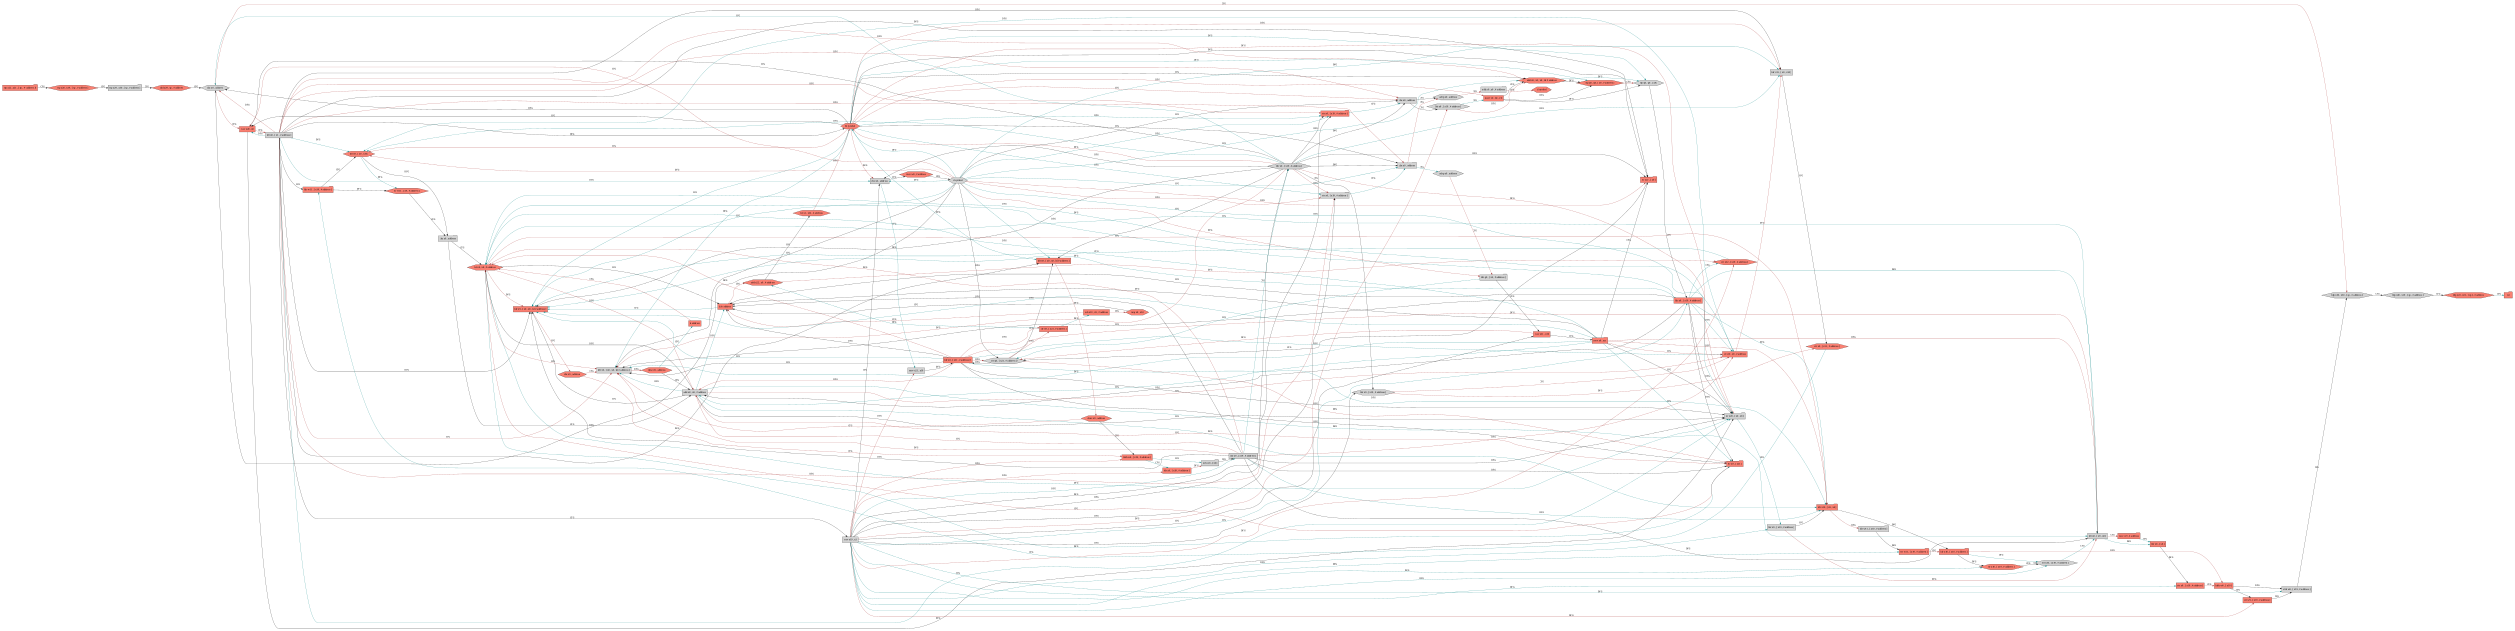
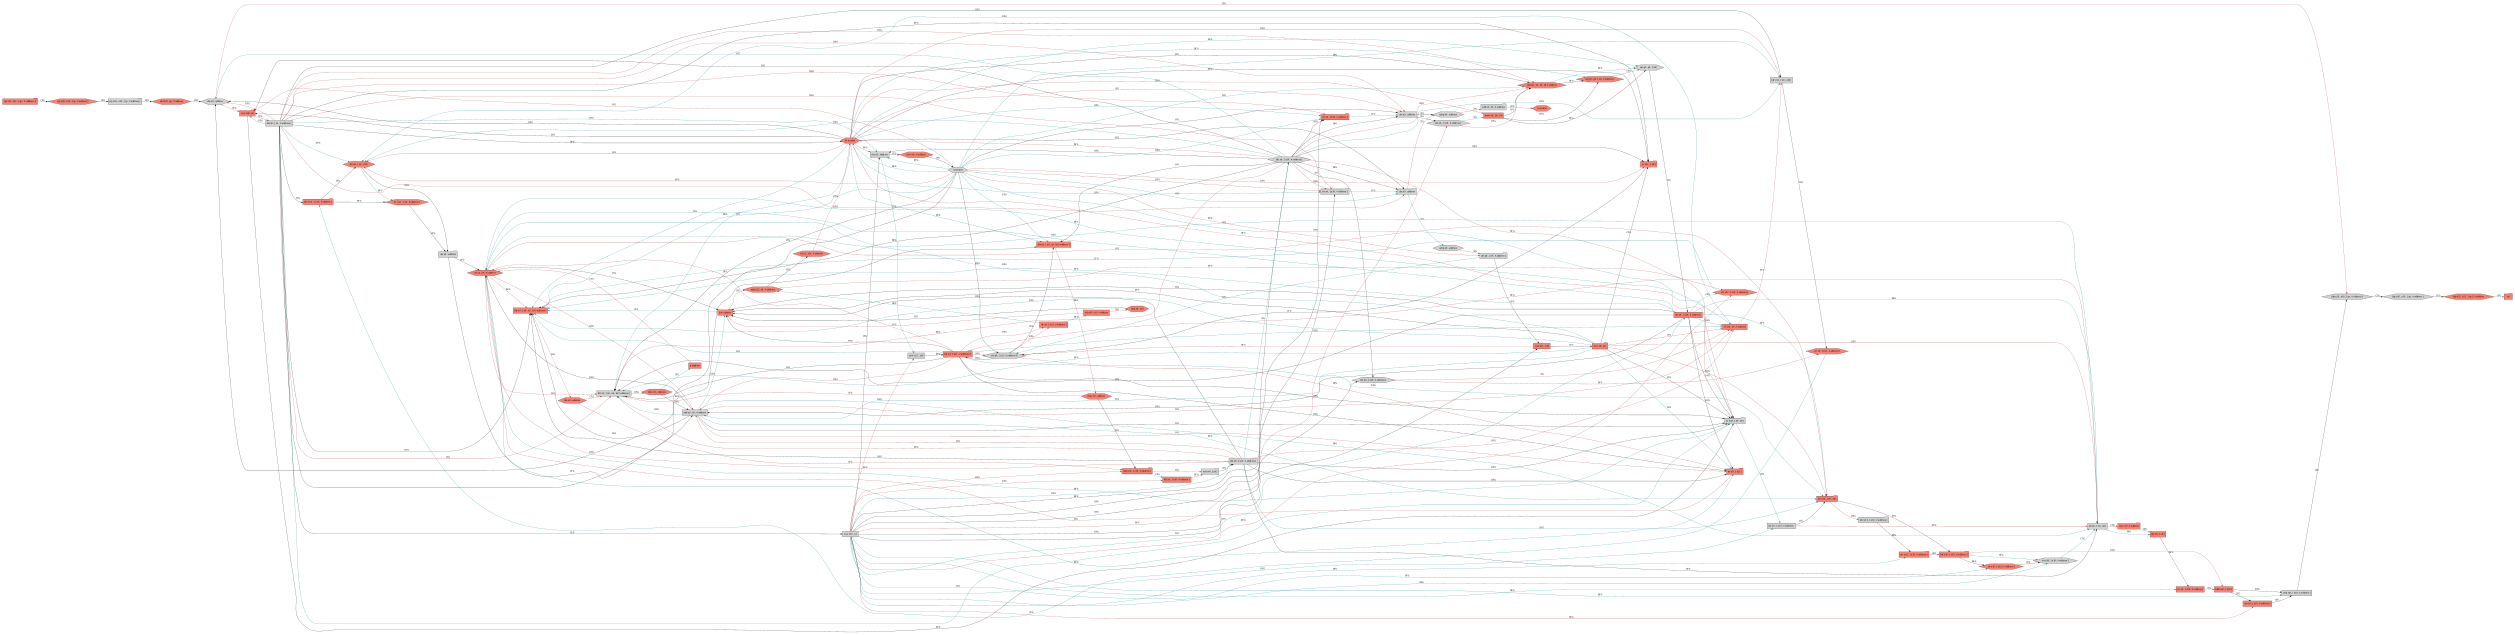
none -> (1413, 122)
